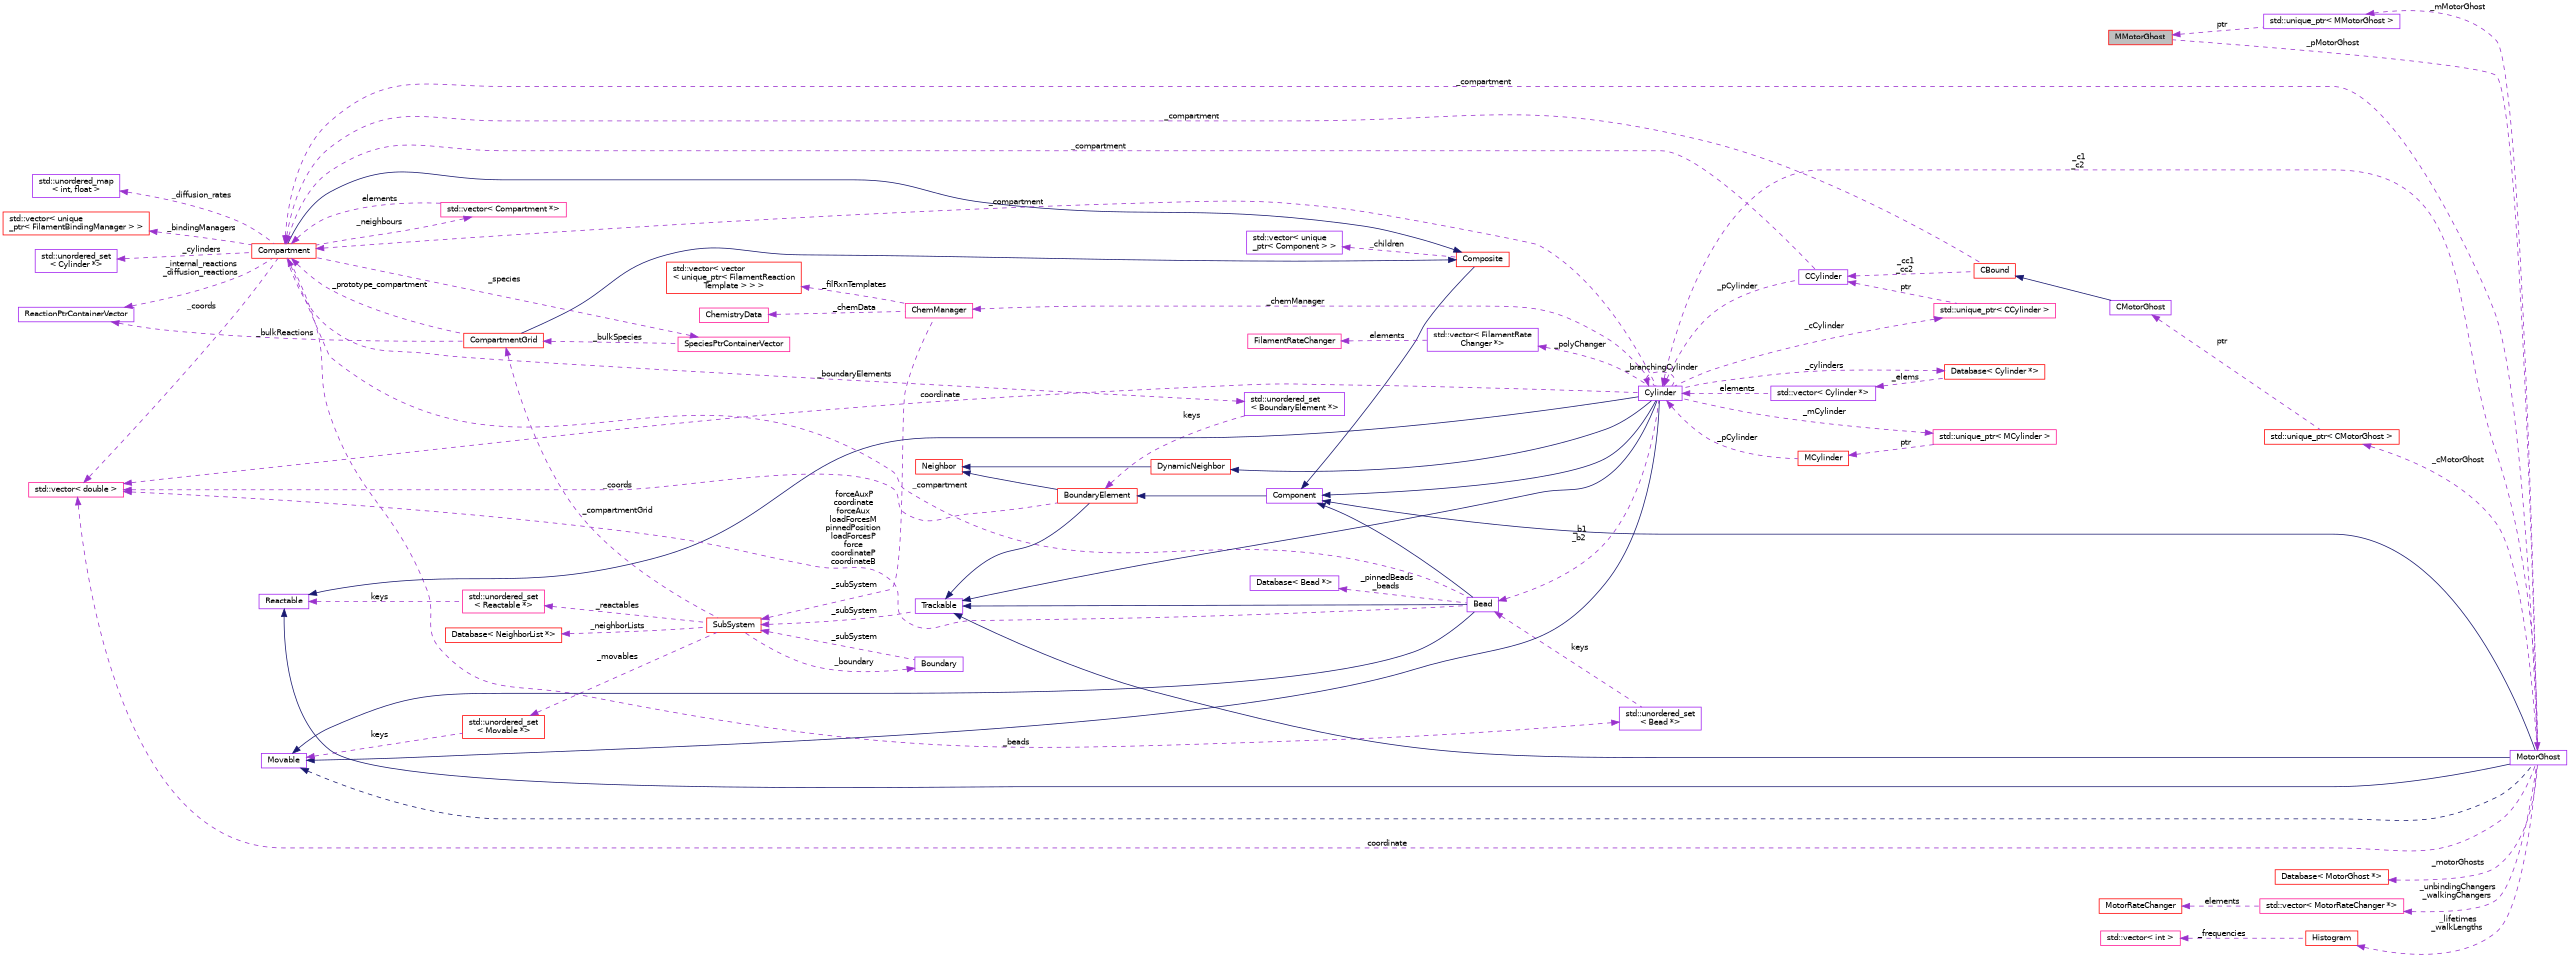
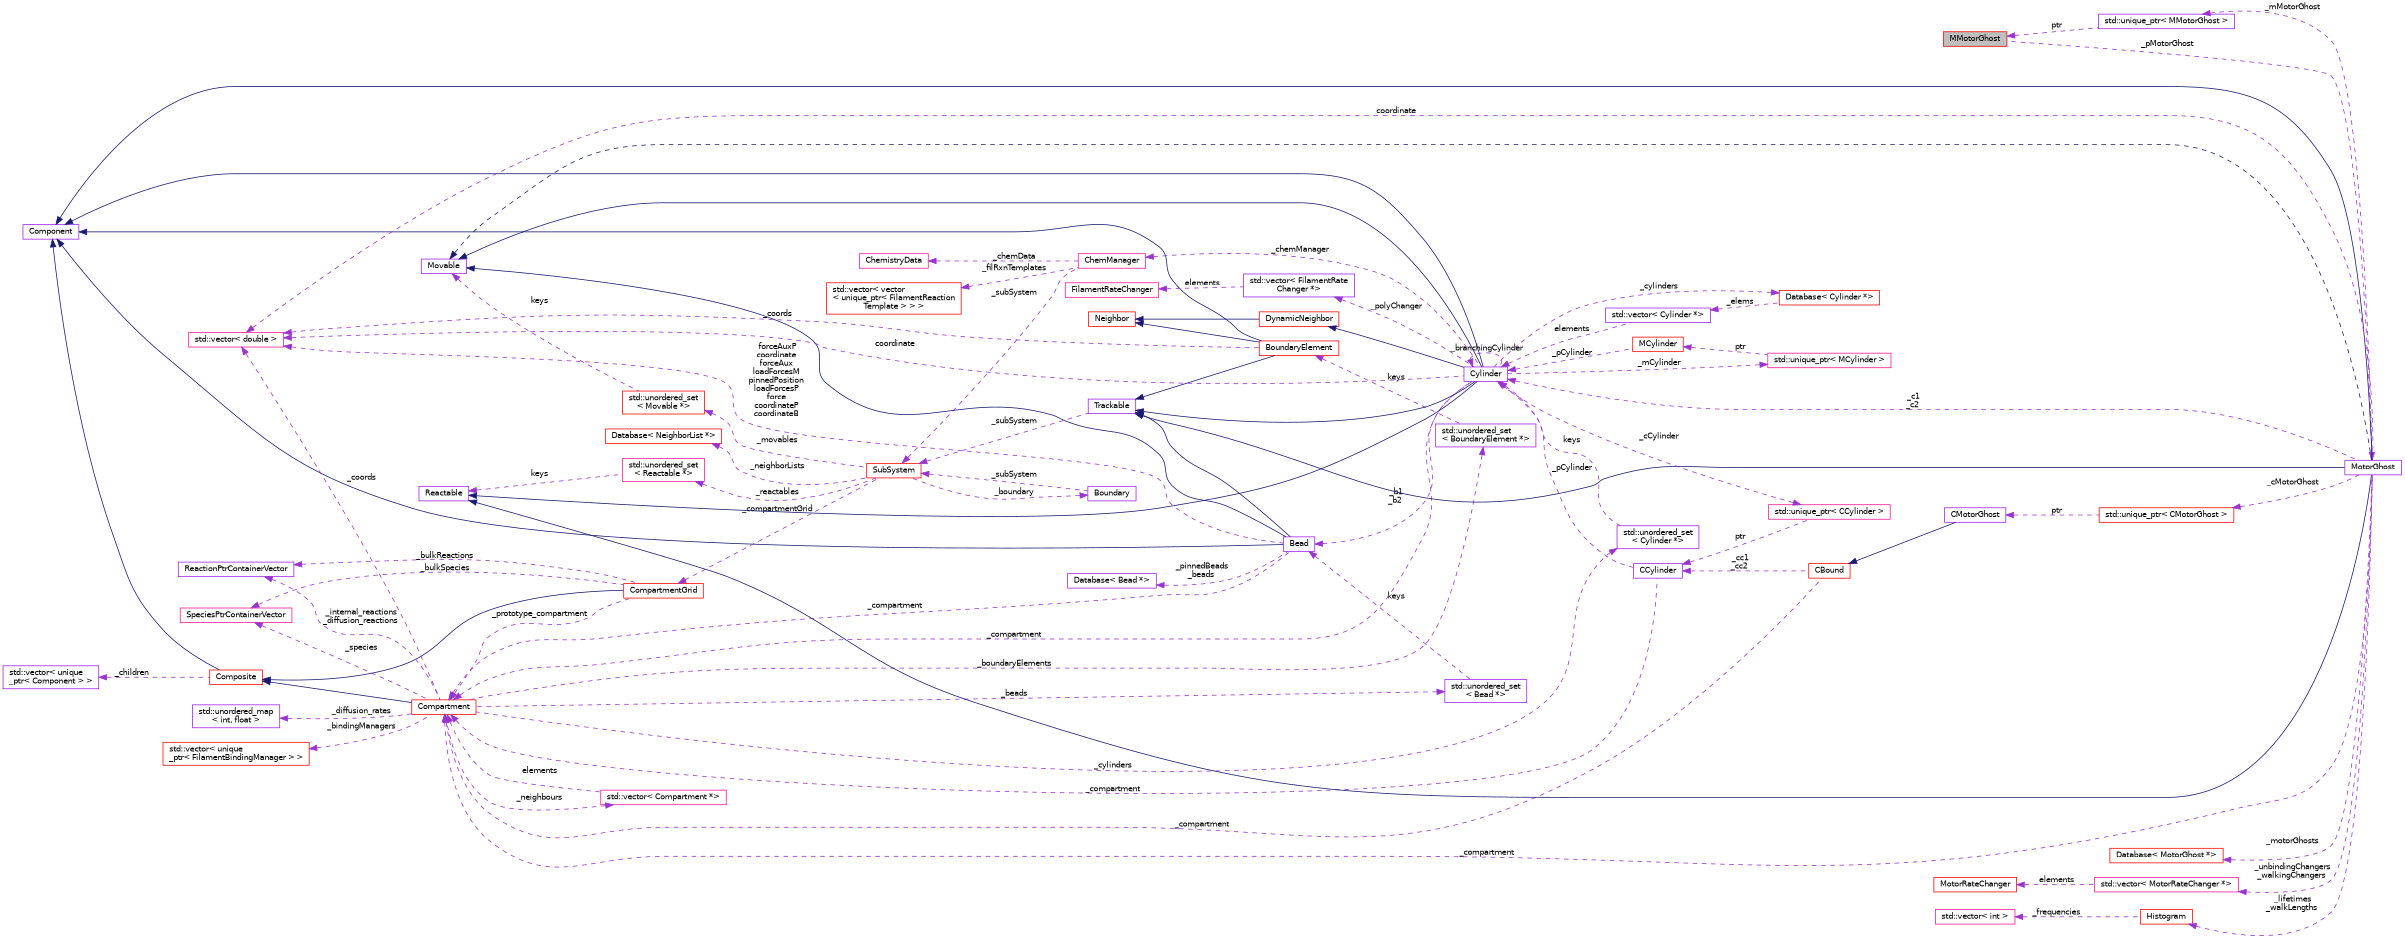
(615, 342) -> (439, 572)
none -> (1570, 453)
(1206, 496) -> (699, 232)
